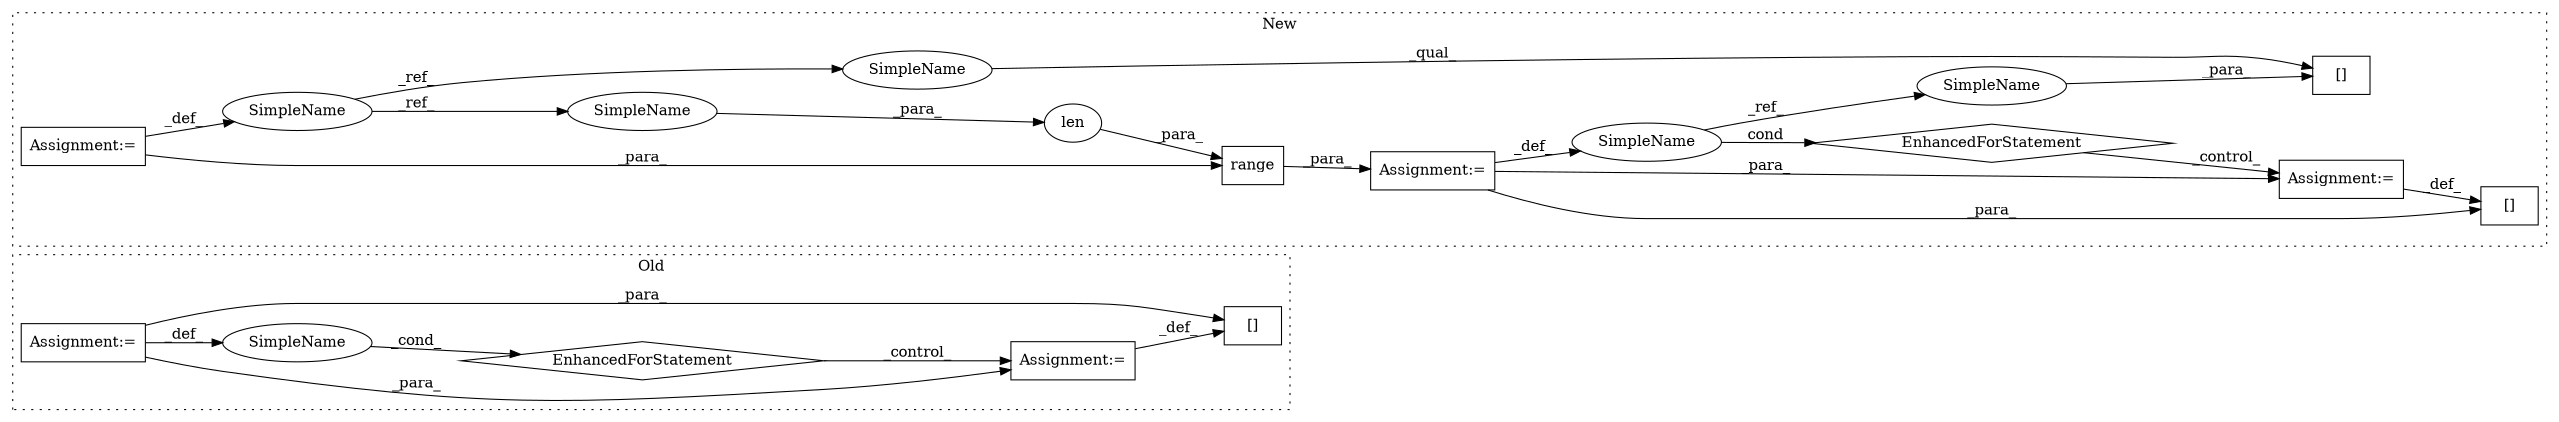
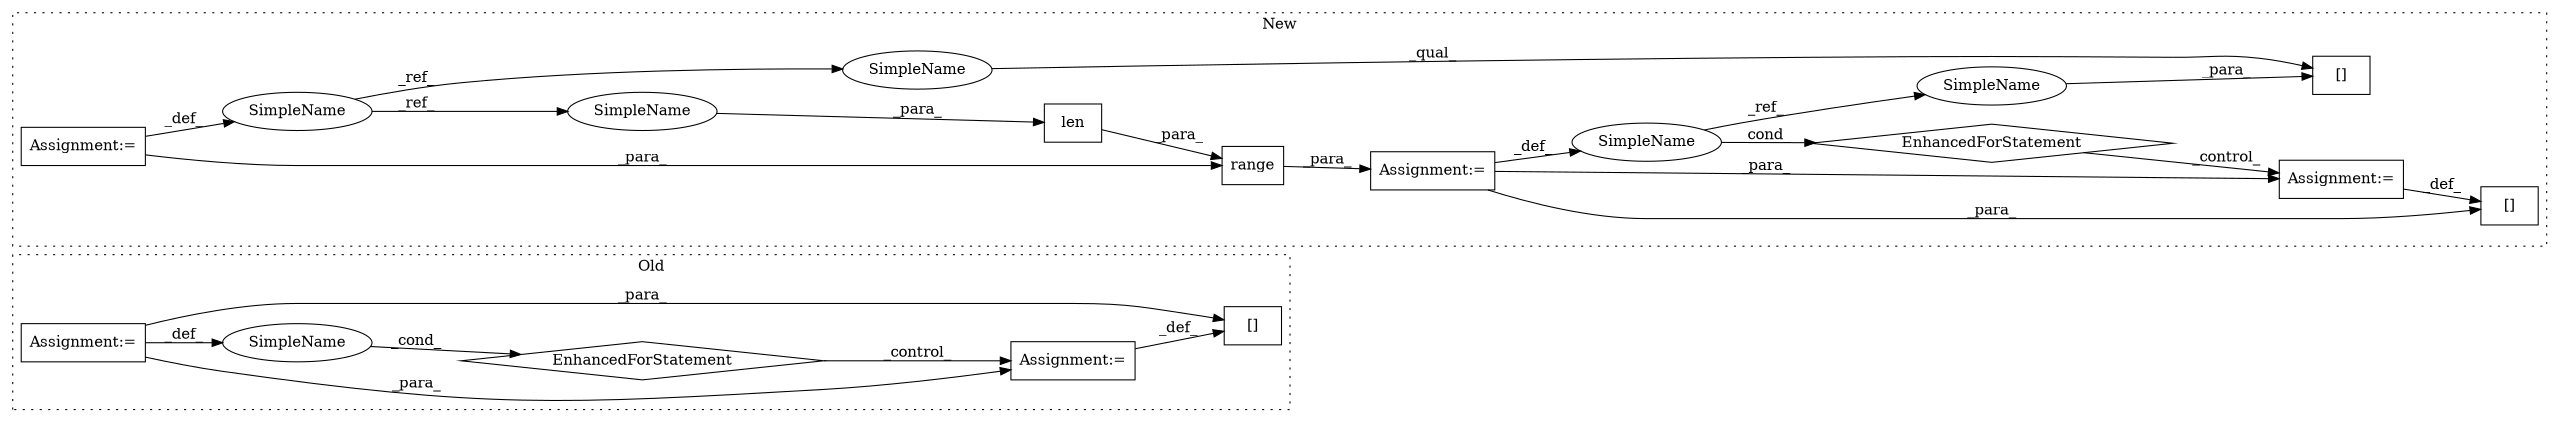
(1073, 123) -> (1073, 123)
